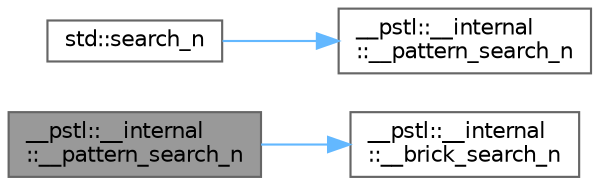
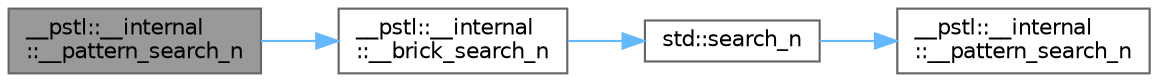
none -> (595, 41)
